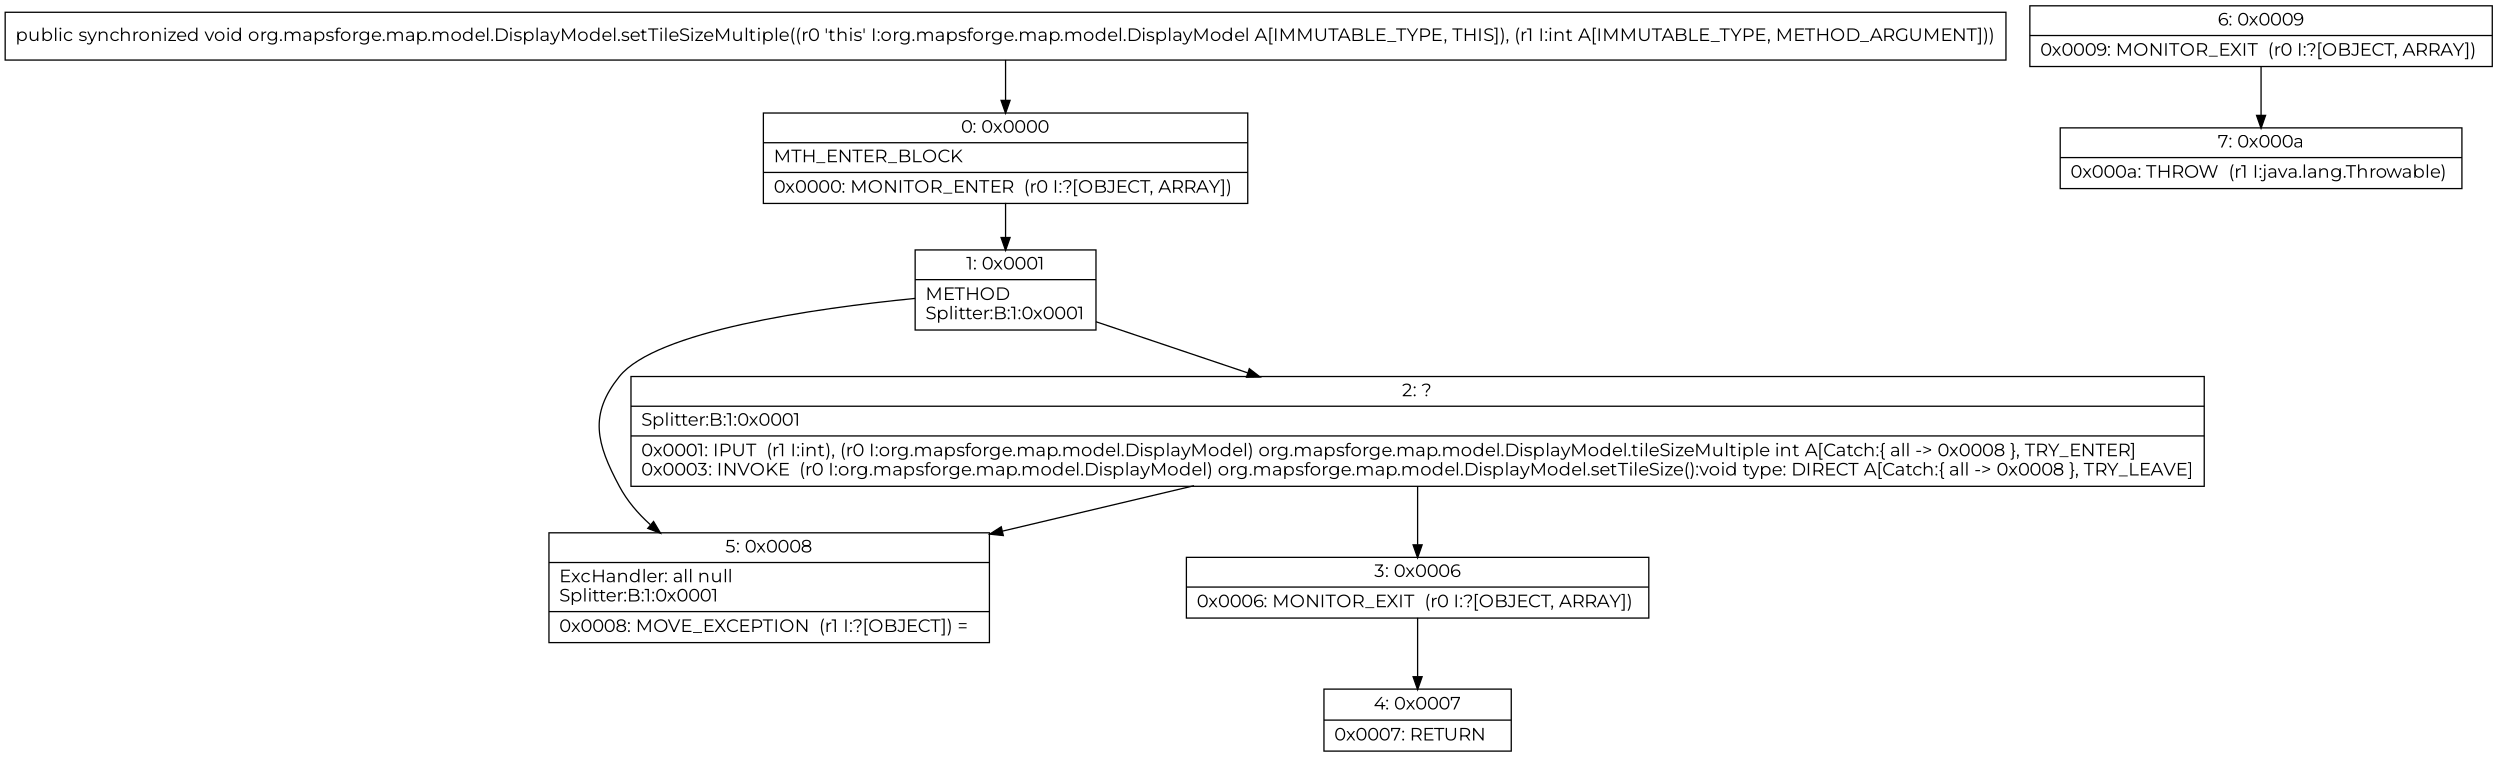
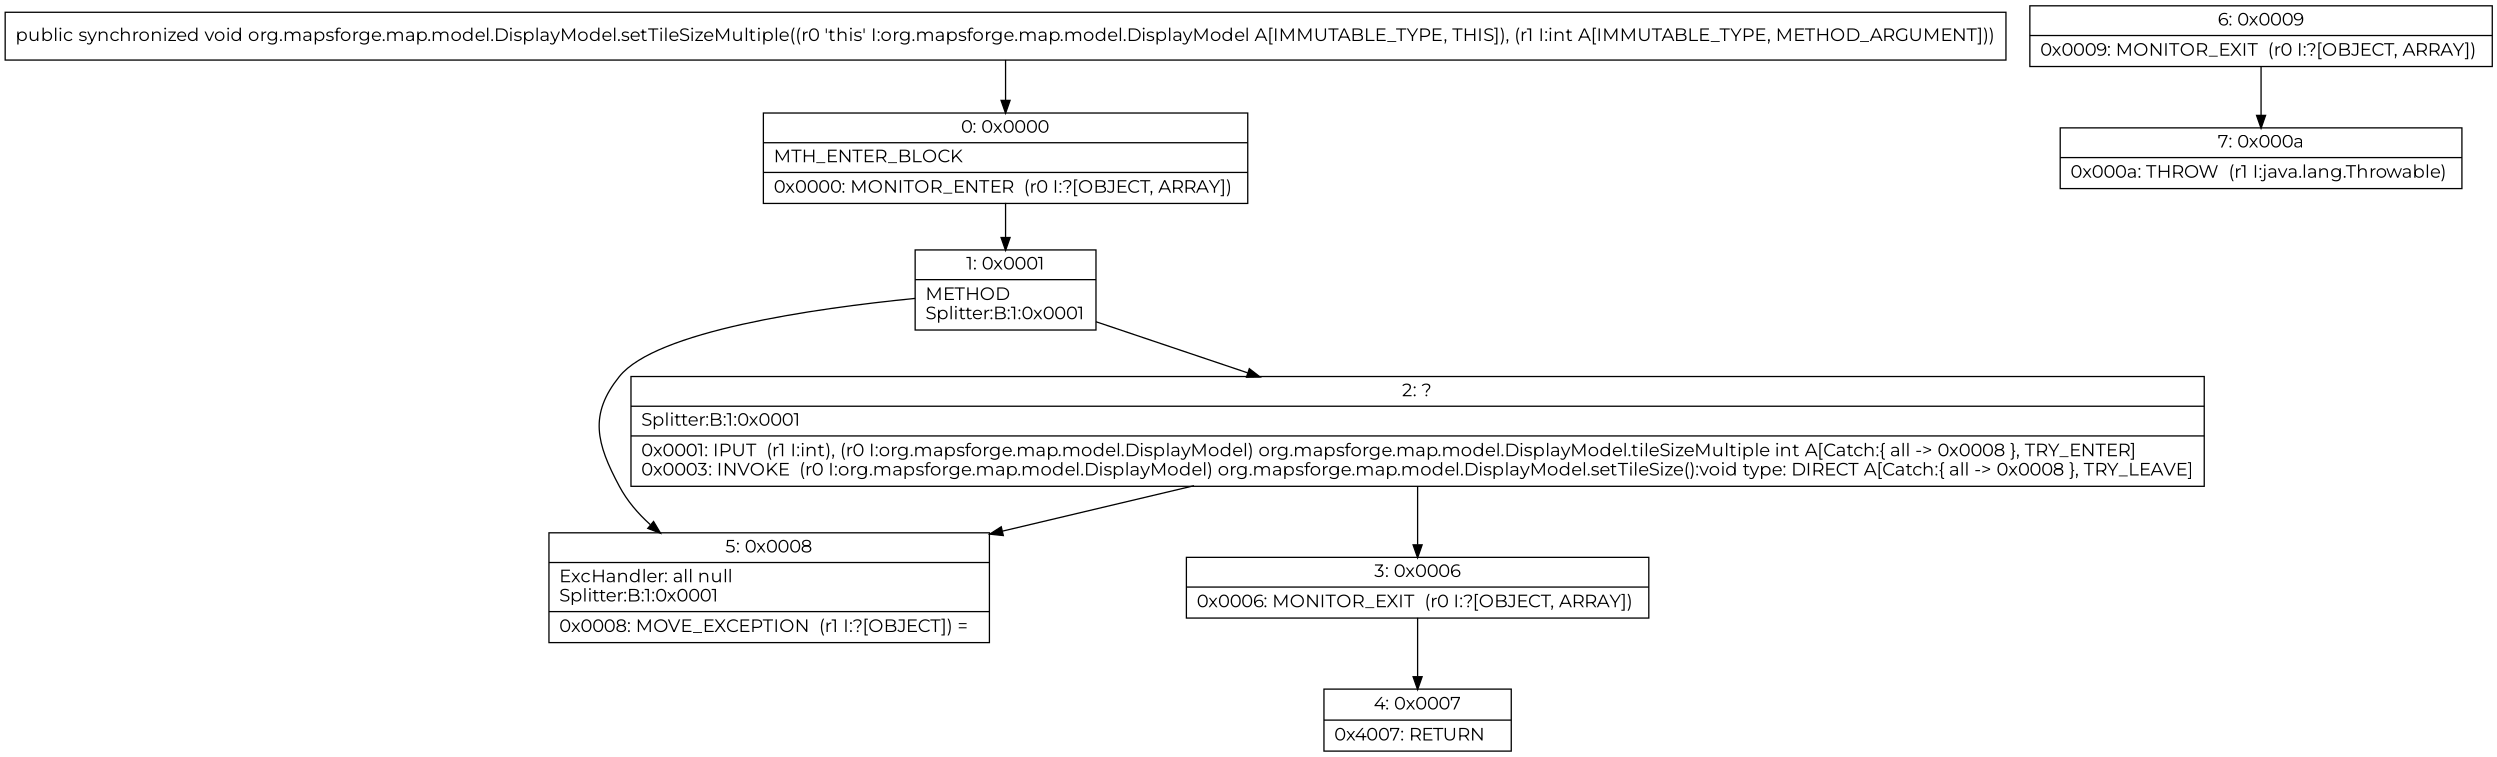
(1418, 735) -> (1417, 735)
